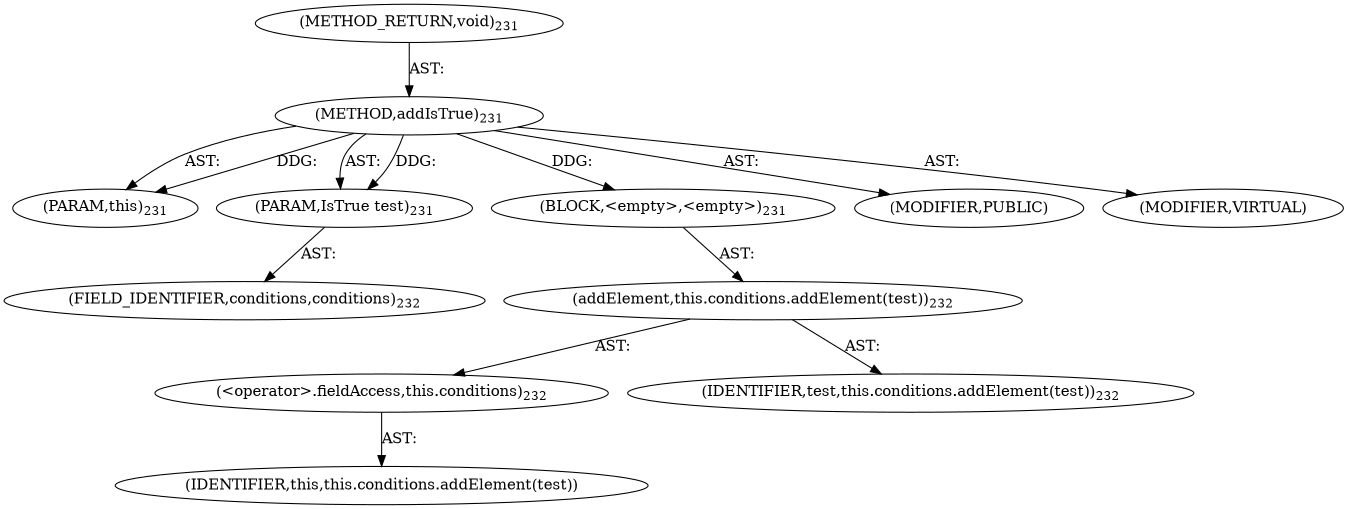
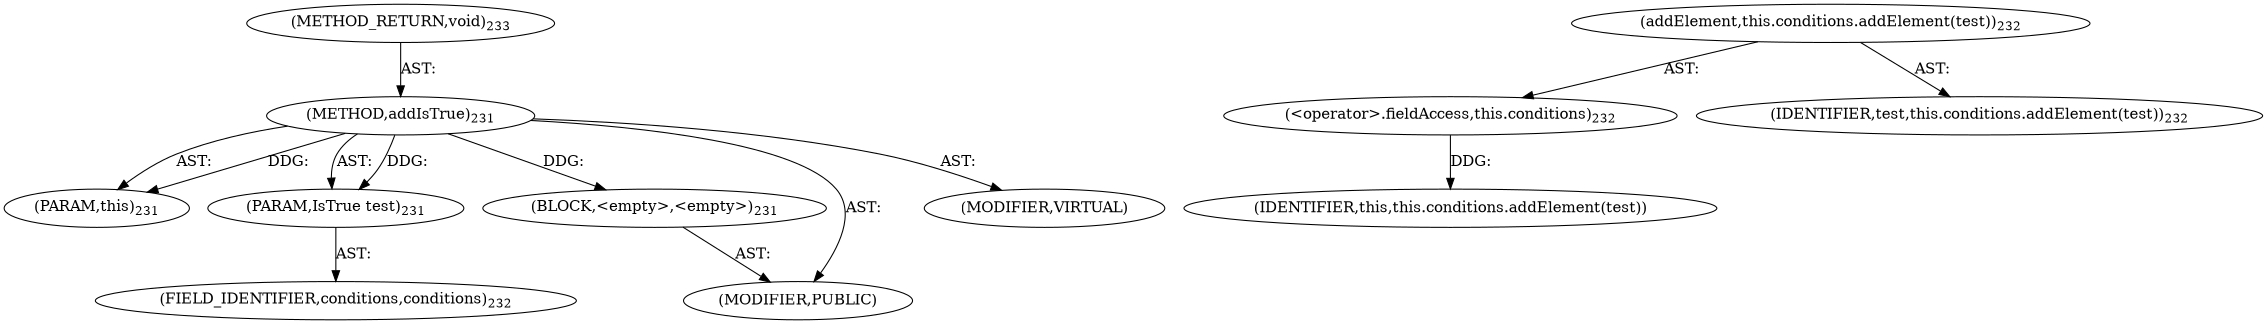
(507, 22) -> (498, 22)
(709, 251) -> (722, 252)
(402, 439) -> (1473, 162)
